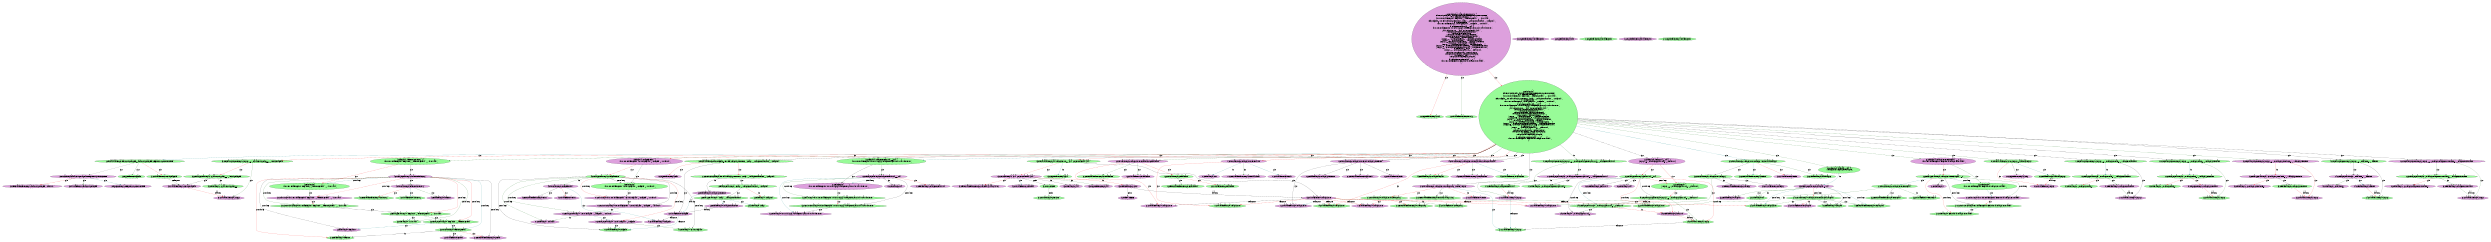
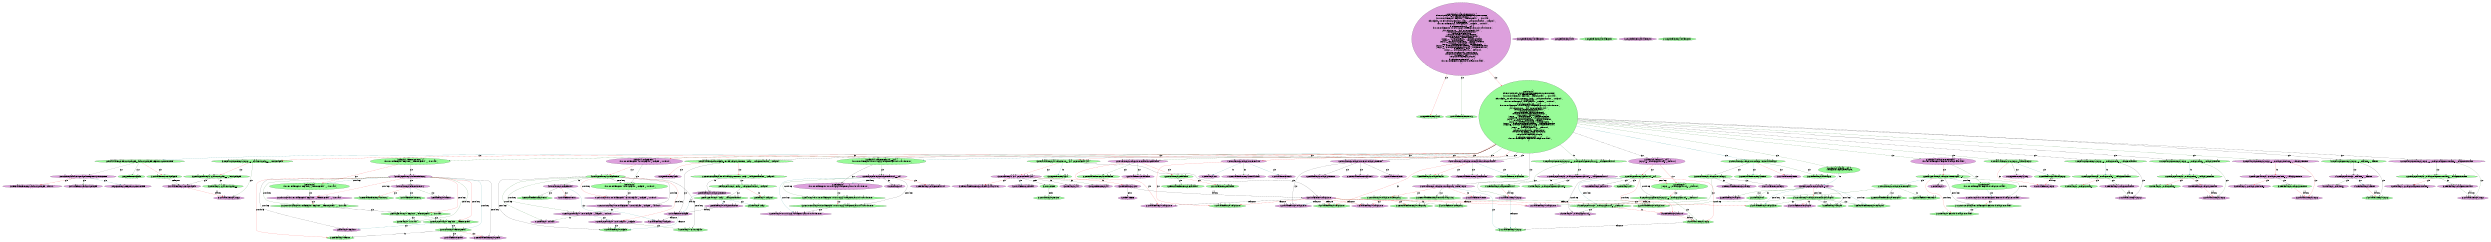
(1624, 186) -> (1624, 186)
(2203, 186) -> (2203, 186)
(535, 198) -> (535, 198)
(2214, 198) -> (2214, 198)
